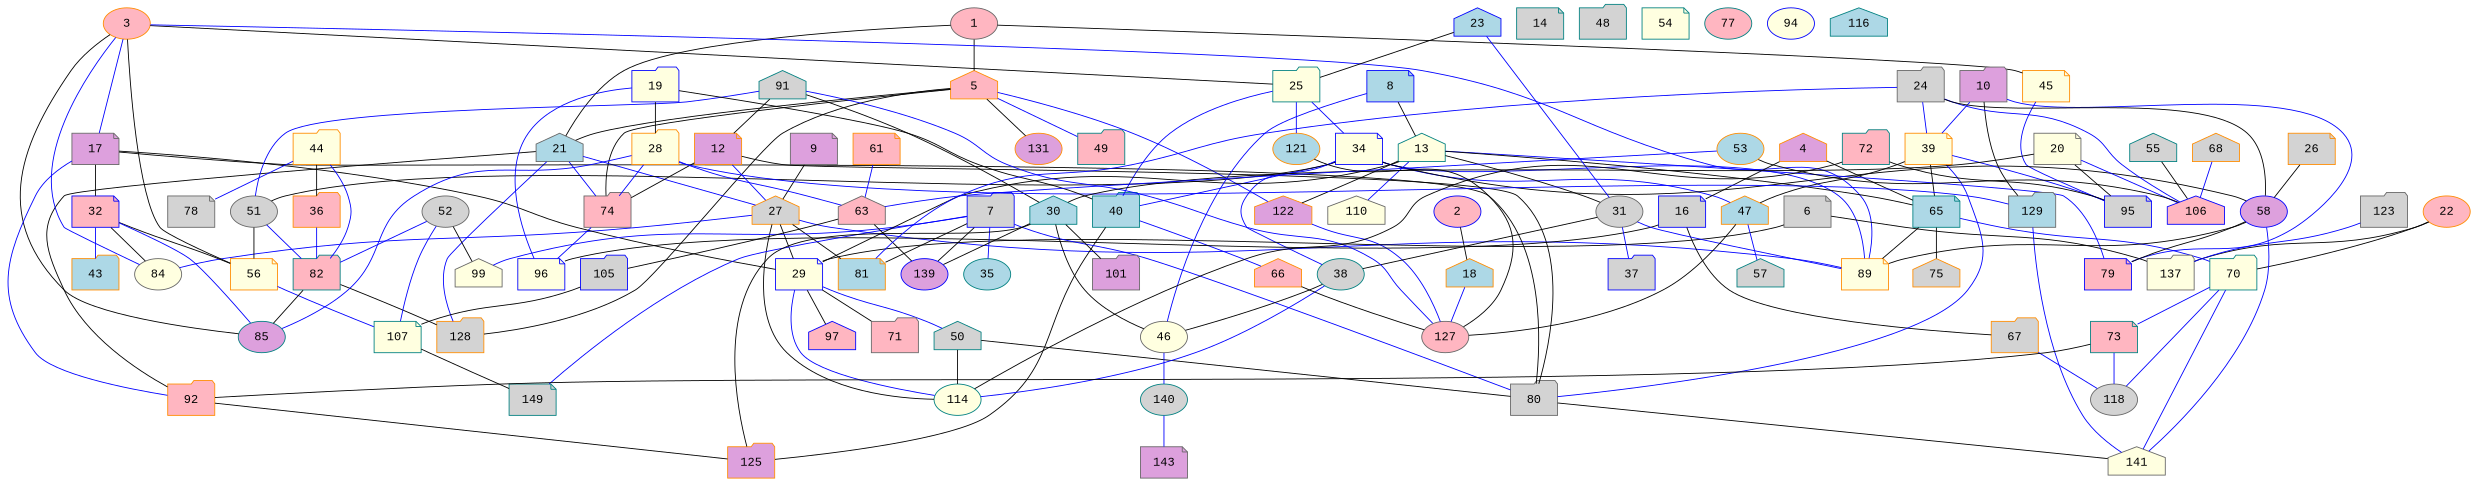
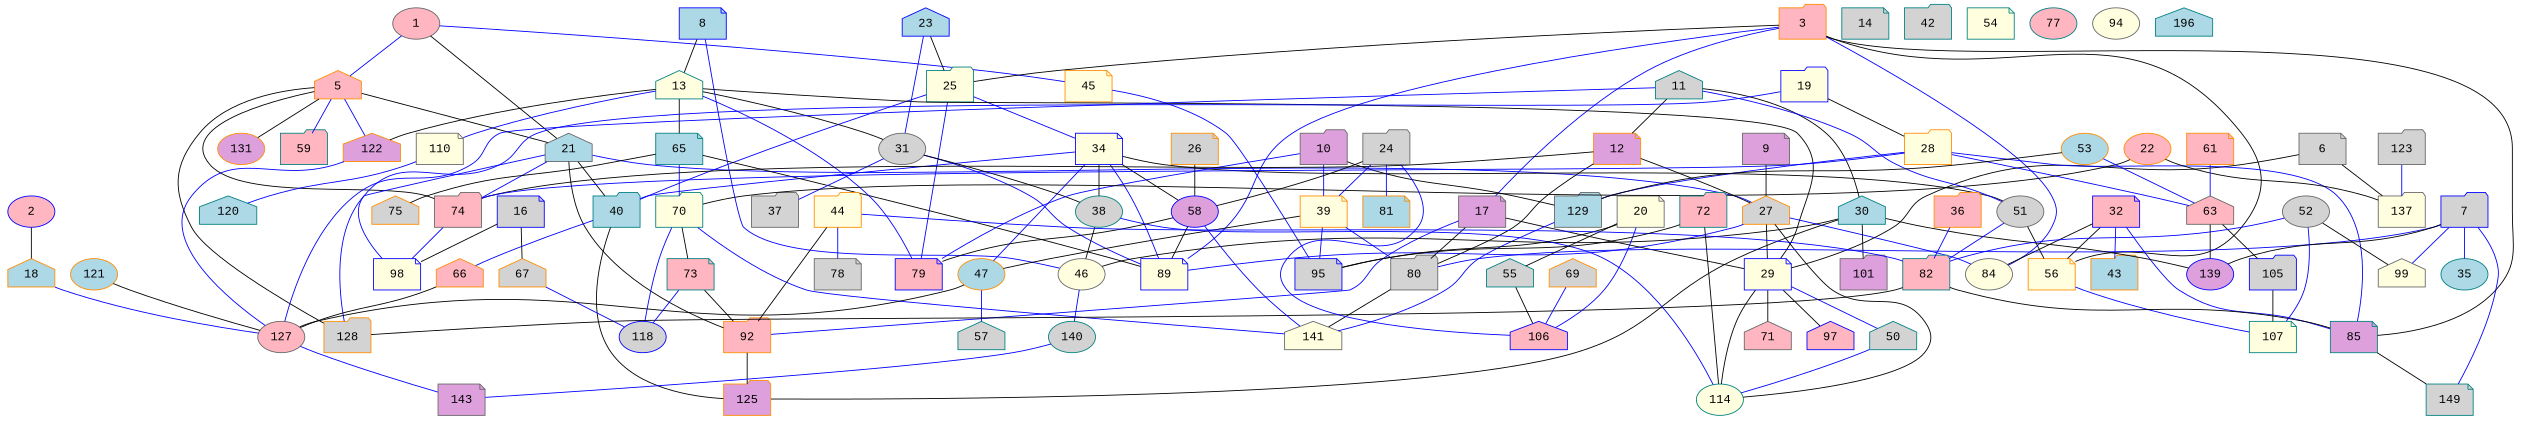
(127, 24) -> (1803, 24)
(1603, 24) -> (1928, 24)
(1791, 24) -> (2116, 24)
(1859, 24) -> (2184, 24)
(1510, 44) -> (753, 49)
(974, 55) -> (376, 56)
(783, 86) -> (1679, 86)
(1296, 123) -> (934, 180)
(869, 124) -> (588, 175)
(1101, 149) -> (304, 149)
(1803, 149) -> none
(2216, 149) -> (1573, 274)
(1550, 170) -> (1571, 245)
(95, 180) -> none
(317, 180) -> (792, 274)
(1932, 180) -> none
(1968, 182) -> (1831, 171)
(756, 190) -> (1704, 183)
(1242, 205) -> (1099, 180)
none -> (228, 212)
(1356, 212) -> (440, 149)
(1745, 212) -> (981, 274)
(926, 243) -> none
(824, 247) -> none
(541, 274) -> (397, 274)
(1632, 274) -> (775, 212)
(1865, 274) -> (1164, 274)
(2174, 306) -> (685, 243)
(262, 337) -> (2354, 337)
(895, 337) -> (1768, 337)
(2015, 337) -> (522, 274)
(958, 367) -> (1806, 373)
(1246, 368) -> none
(465, 369) -> (2402, 368)
none -> (369, 371)
(834, 372) -> (1732, 335)
(2114, 400) -> (643, 337)
